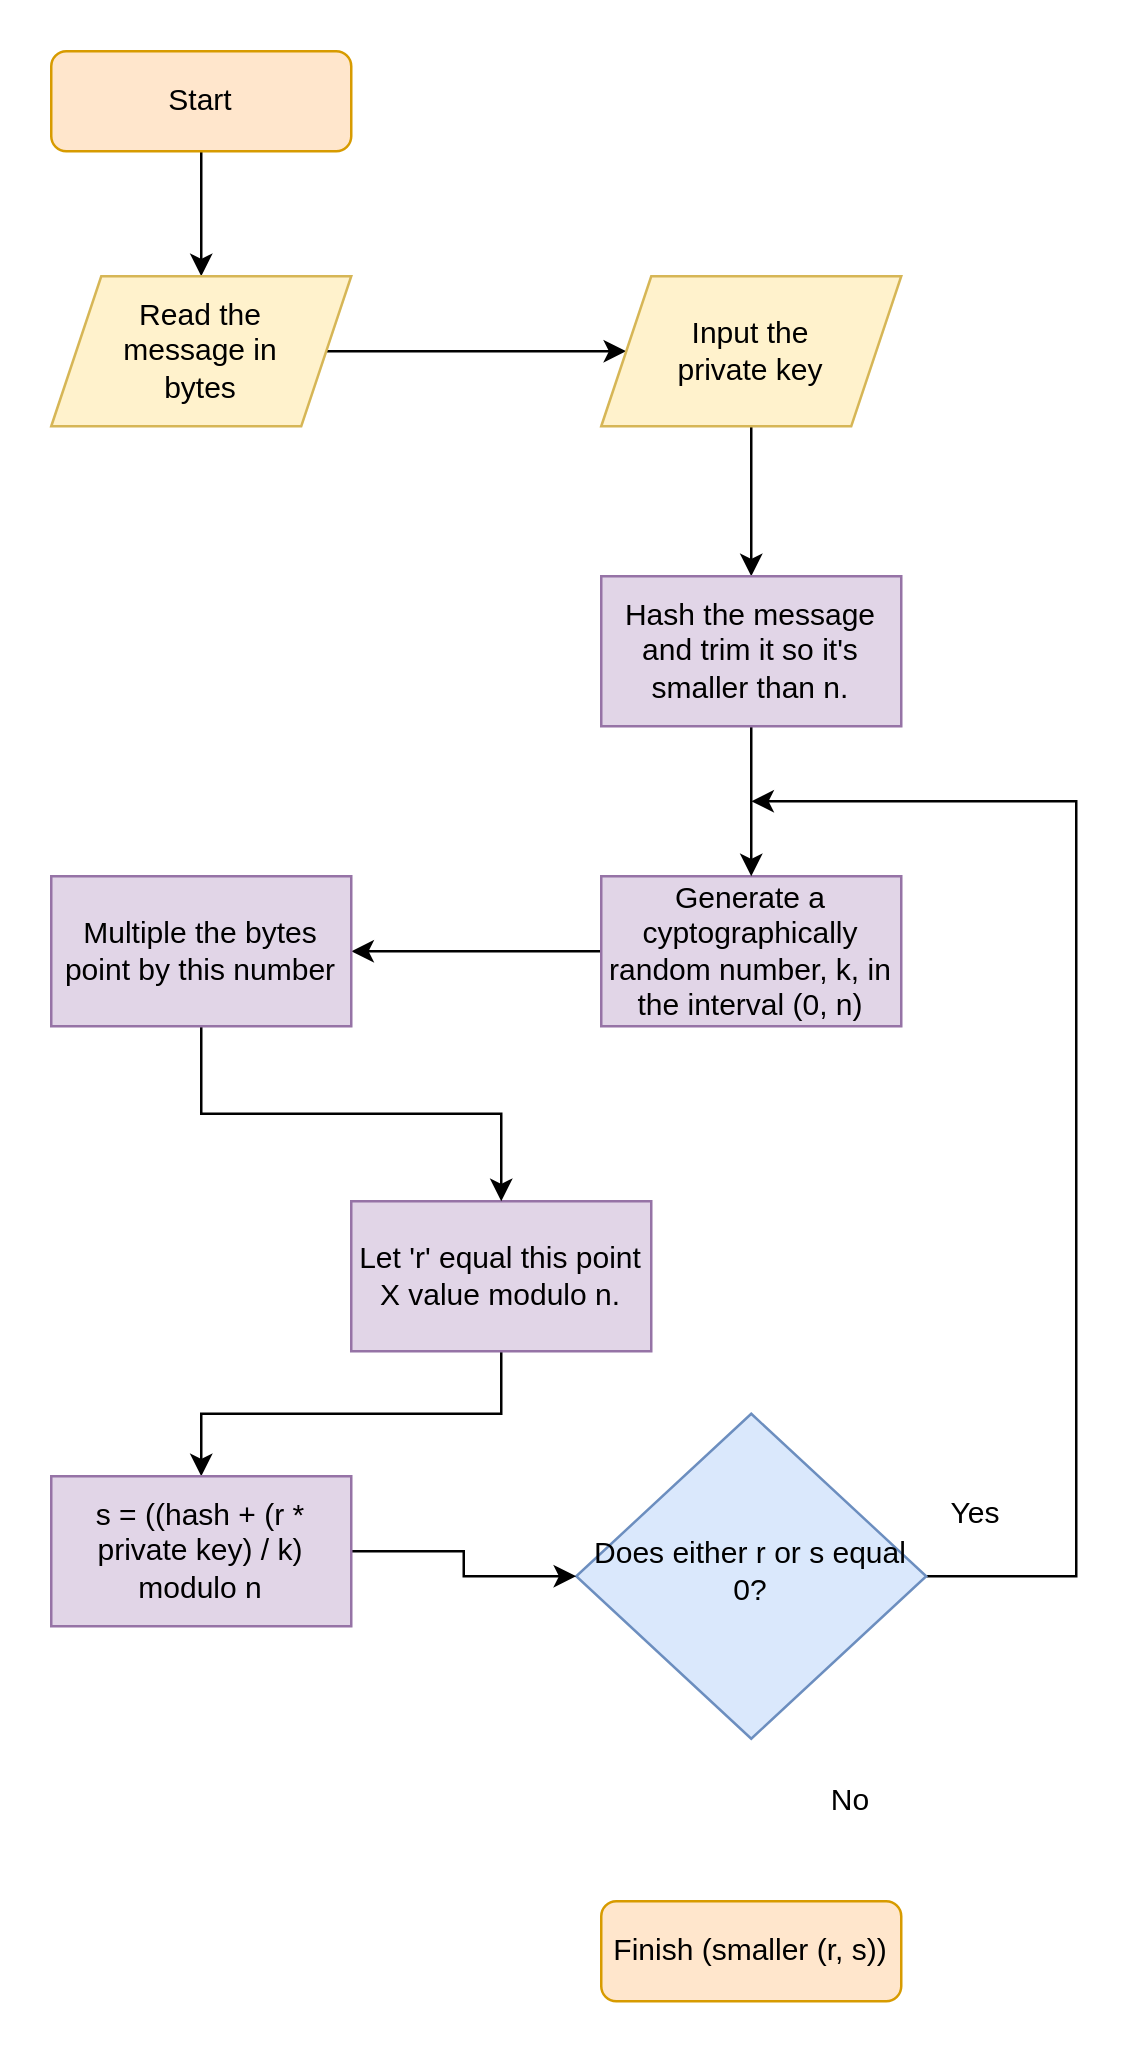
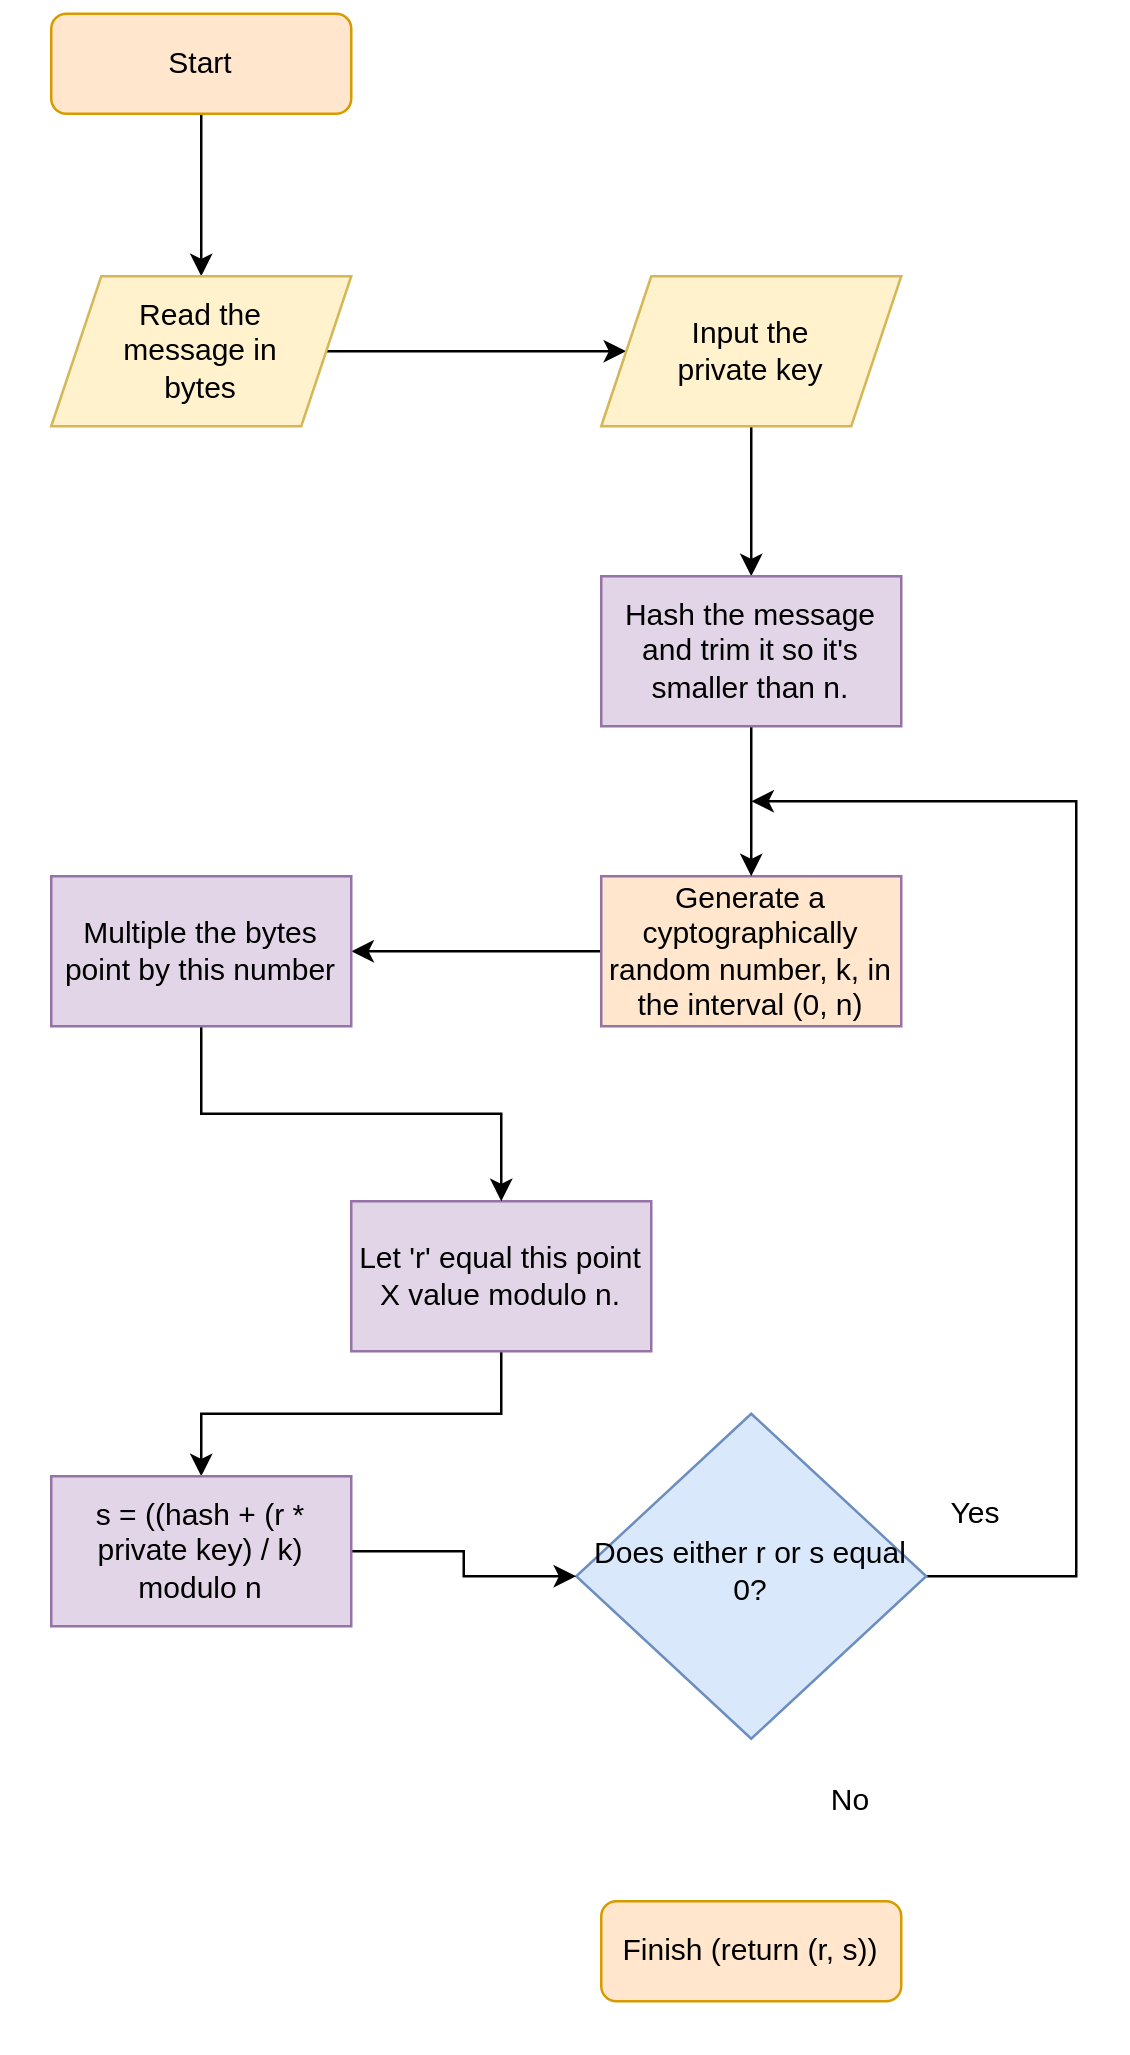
(201, 101) -> (201, 64)
(751, 951) -> (751, 951)
(751, 1951) -> (751, 1951)
